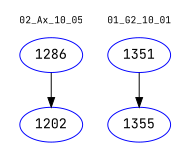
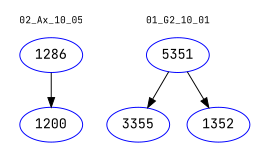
(139, 55) -> (178, 55)
(51, 125) -> (51, 125)
(139, 125) -> (138, 125)
none -> (218, 125)
